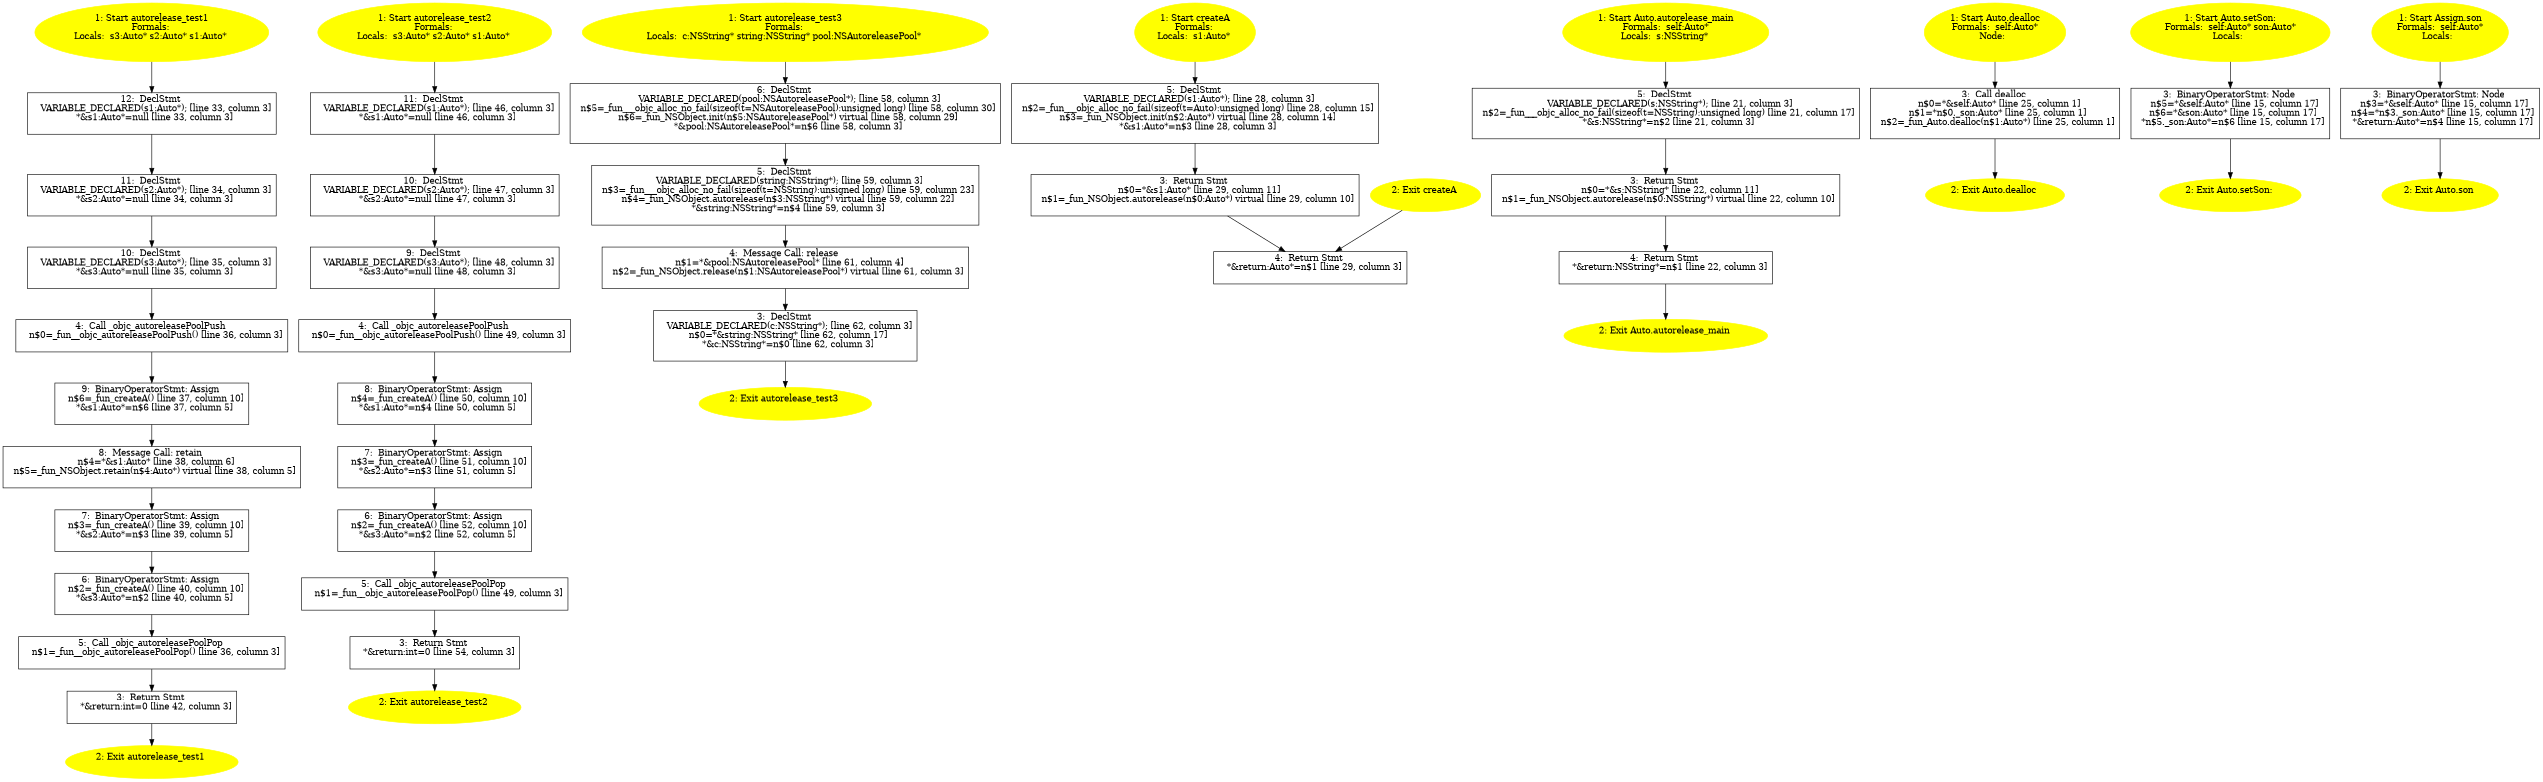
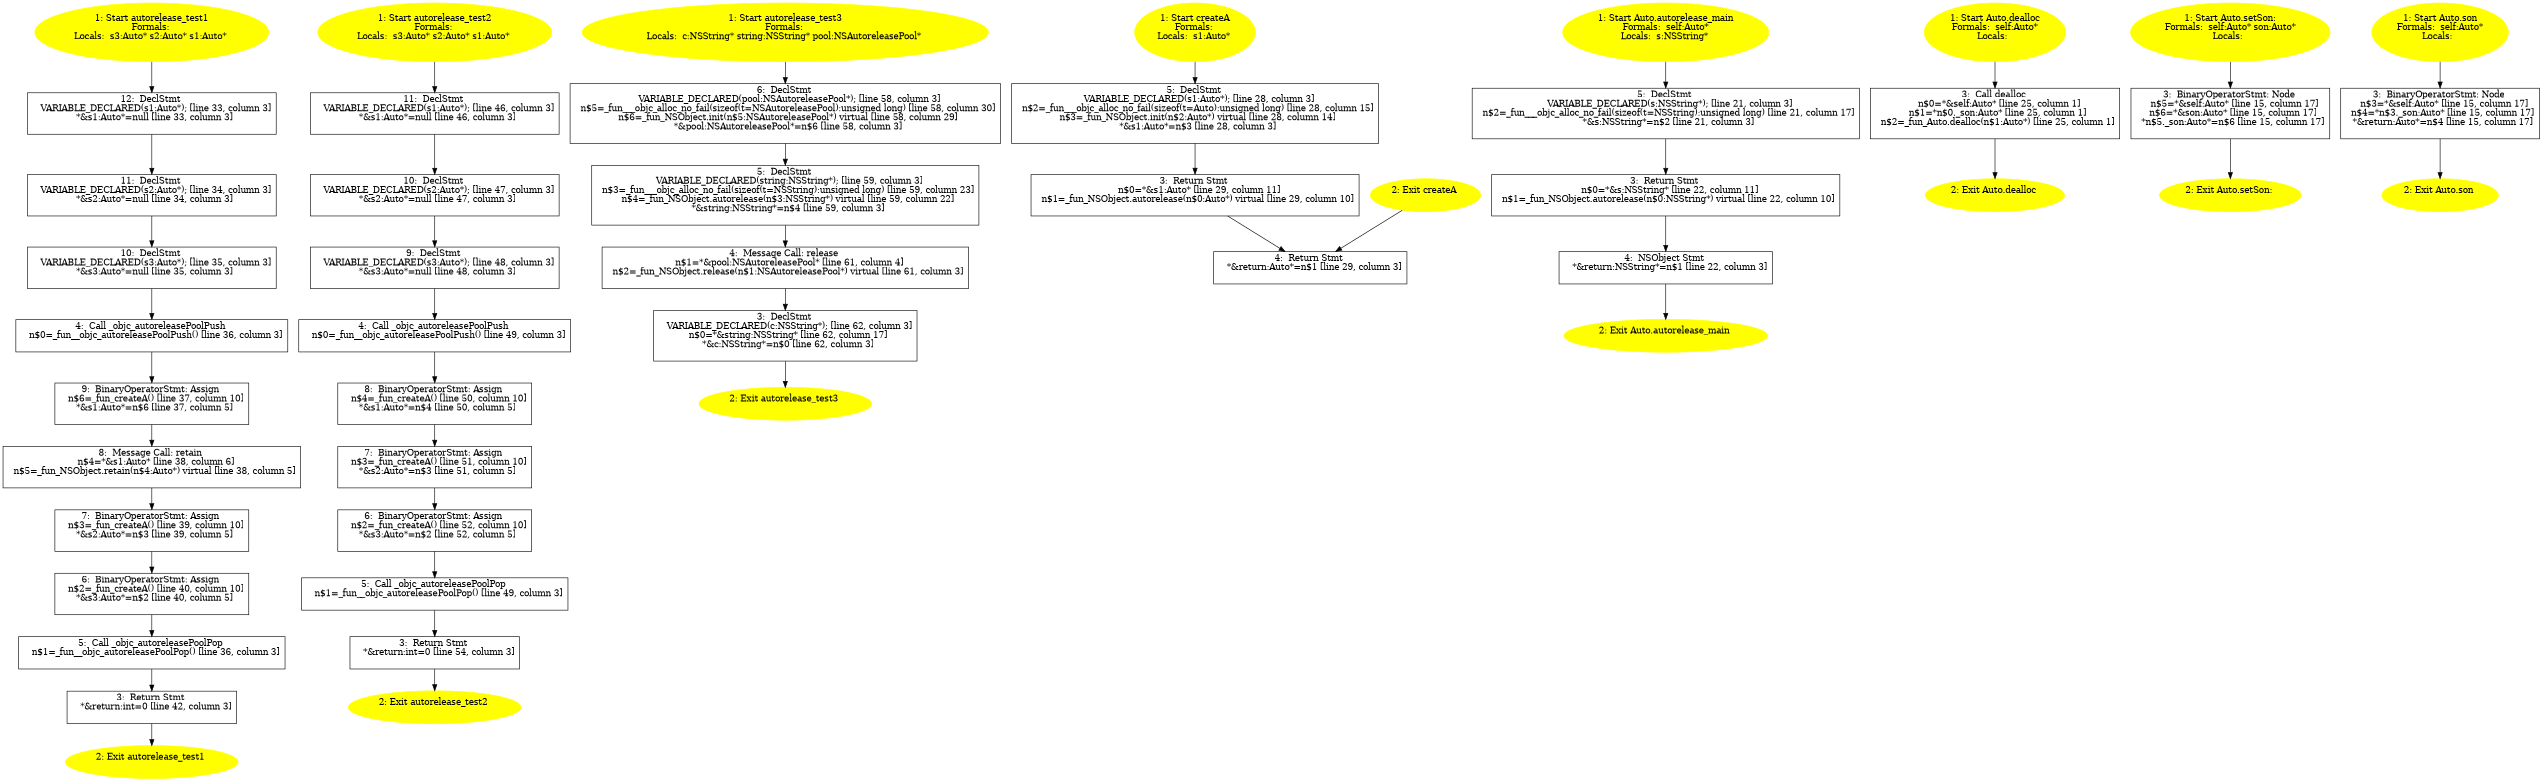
(1995, 32) -> (1995, 32)
(2440, 32) -> (2440, 32)
(1666, 268) -> (1666, 268)
